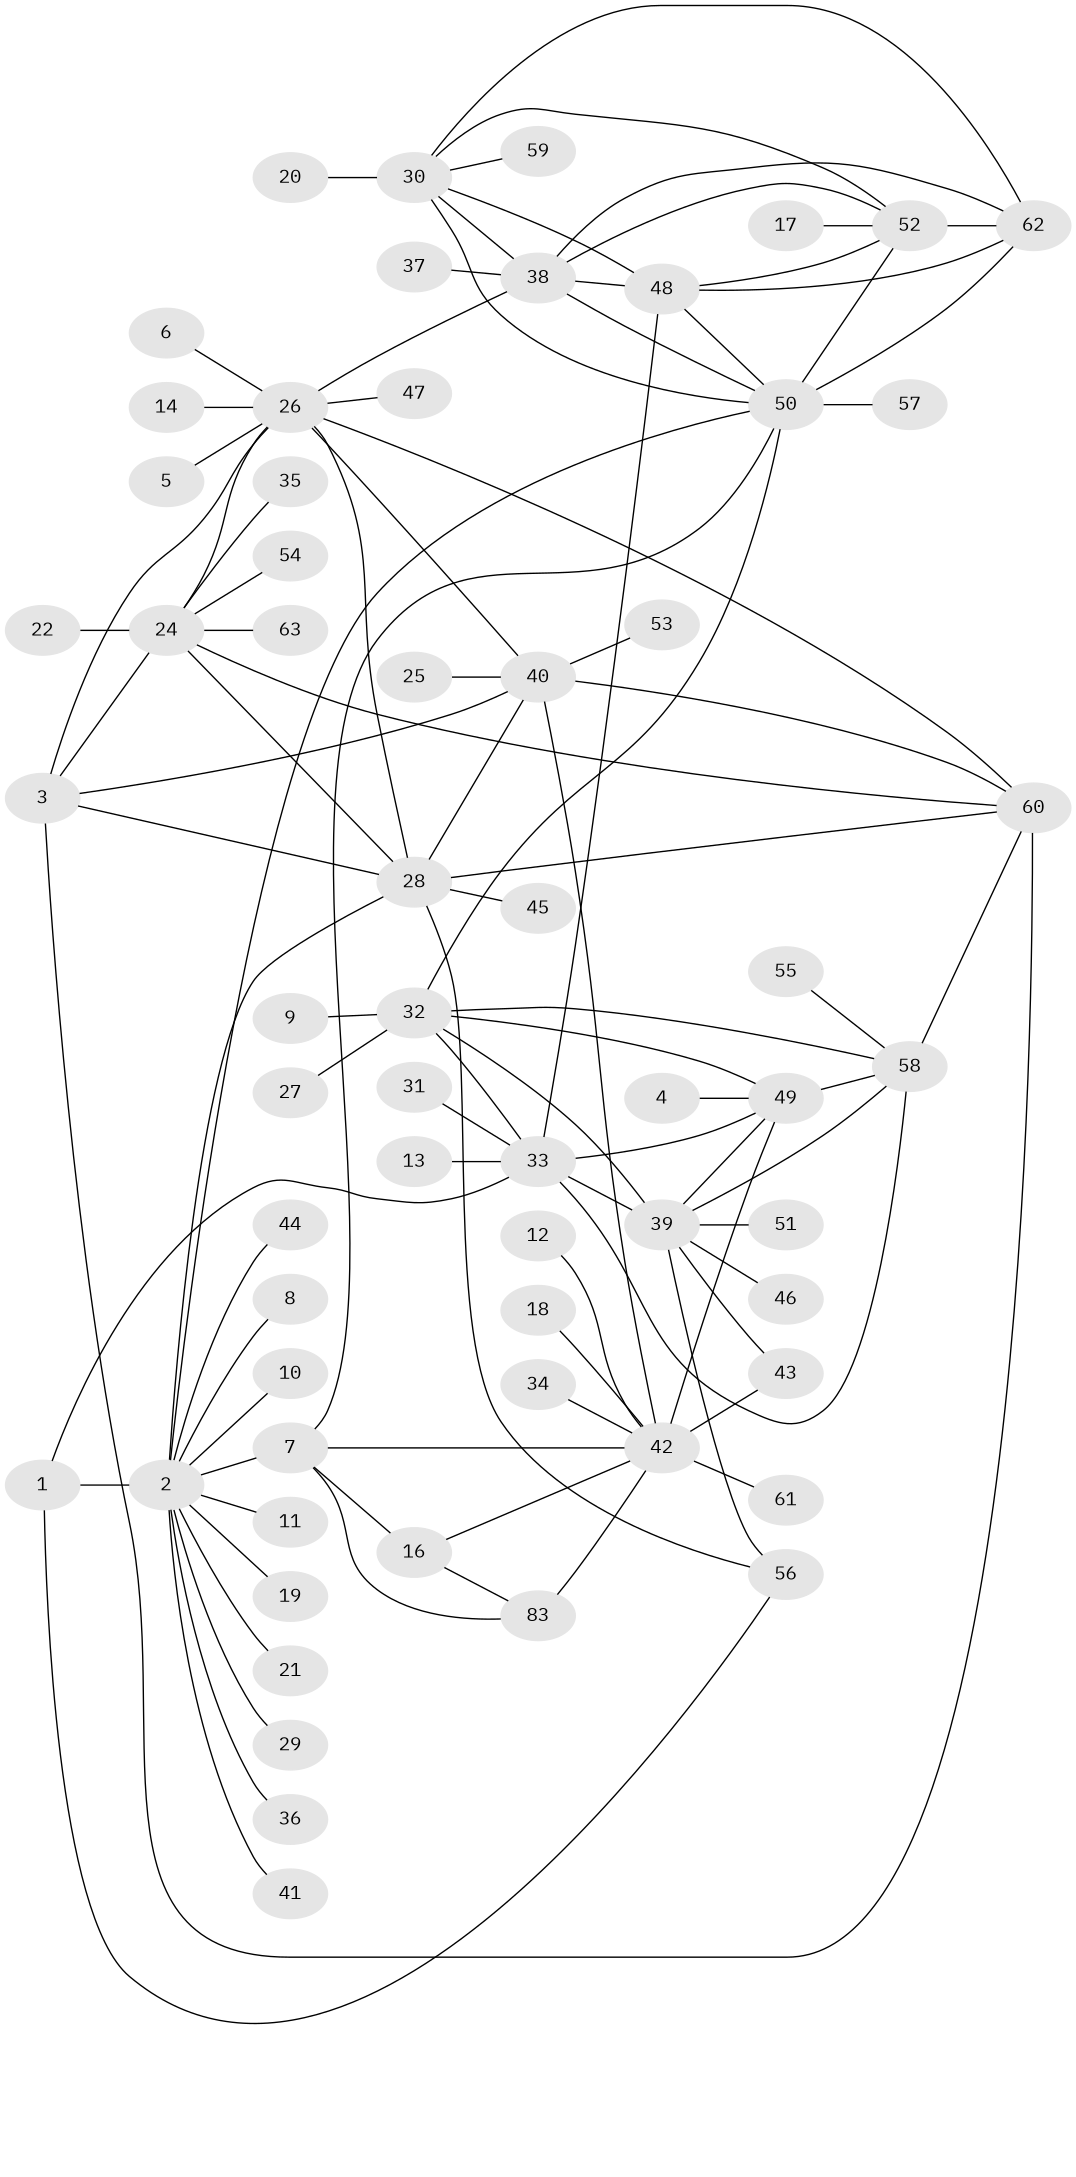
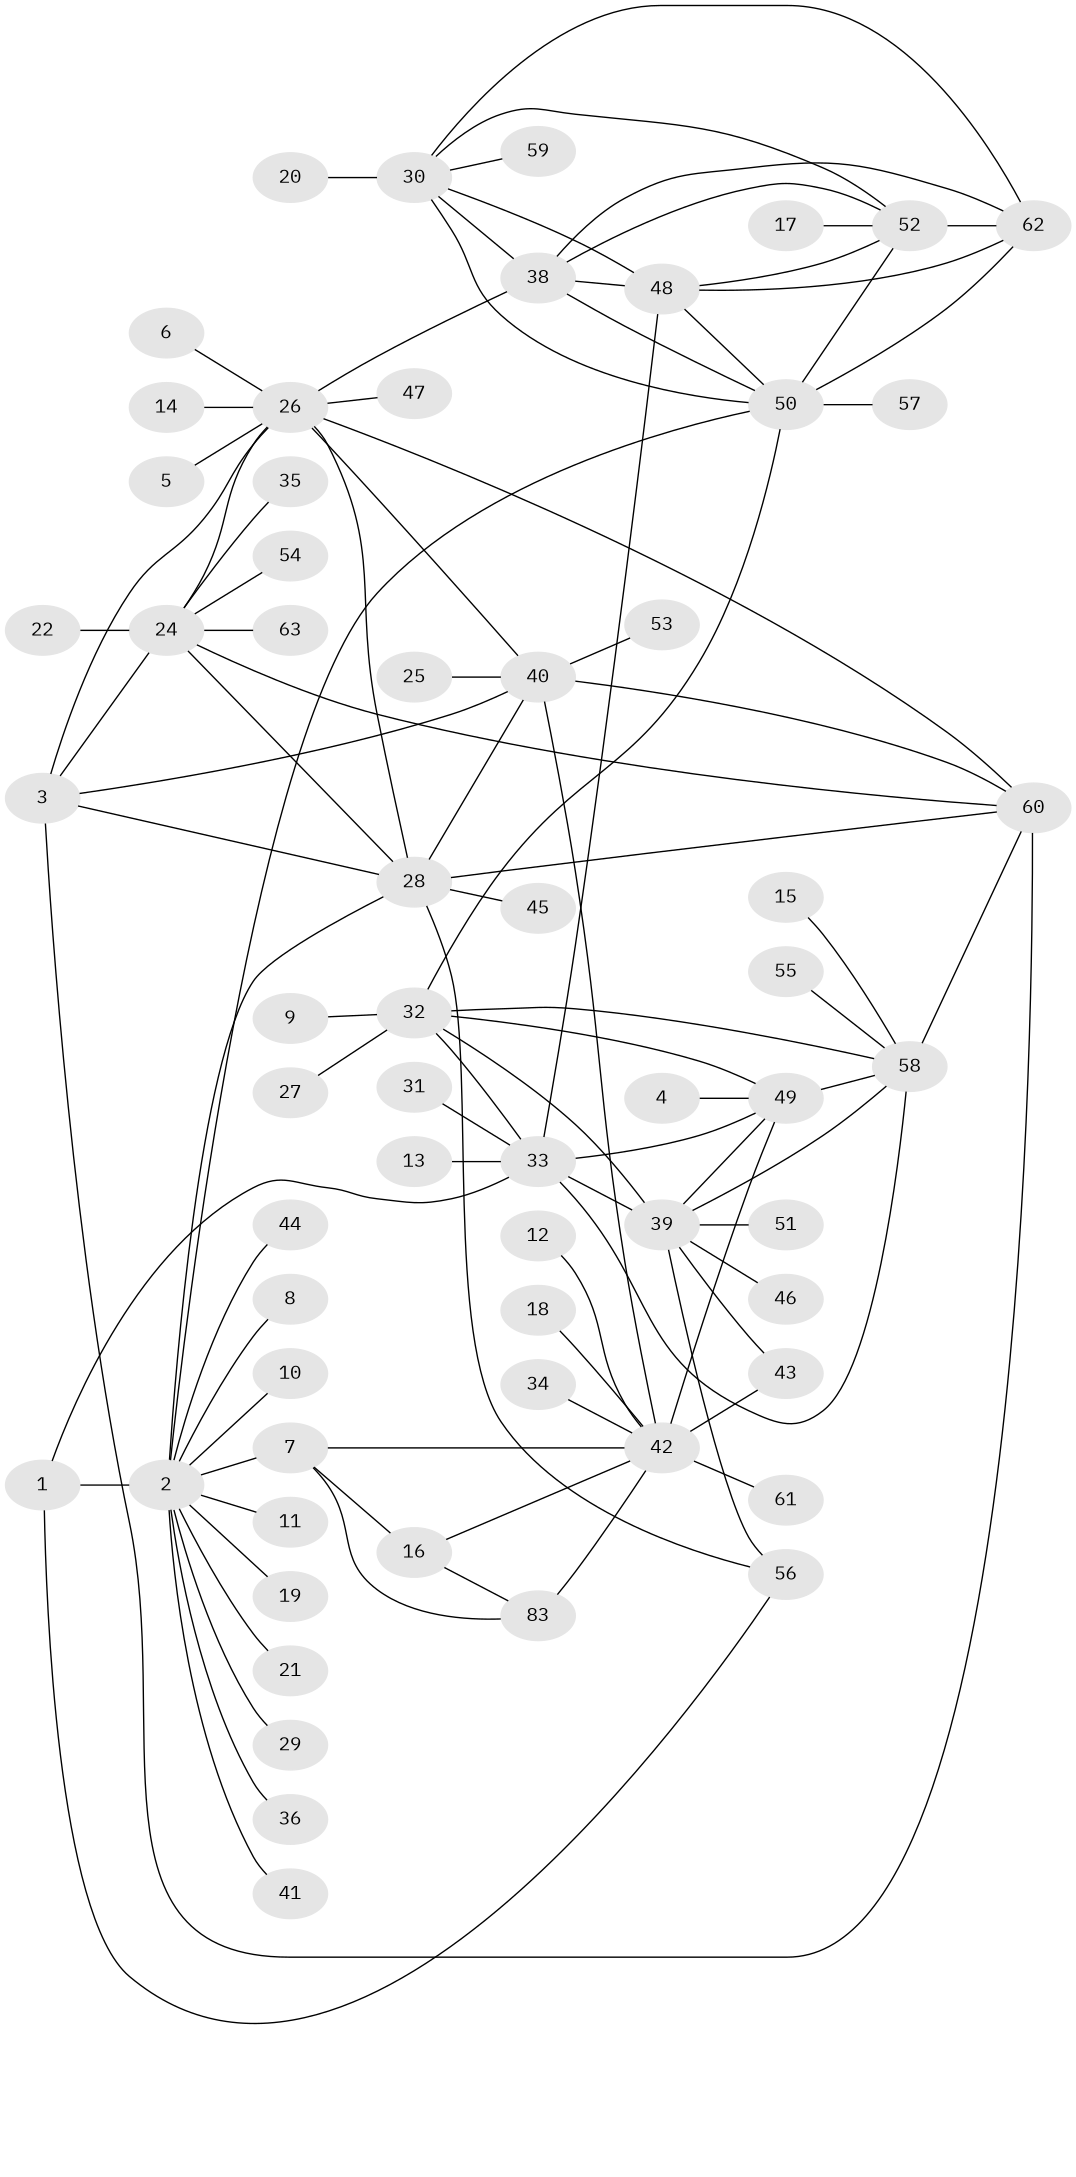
(414, 267) -> none
(335, 827) -> none
none -> (786, 897)
